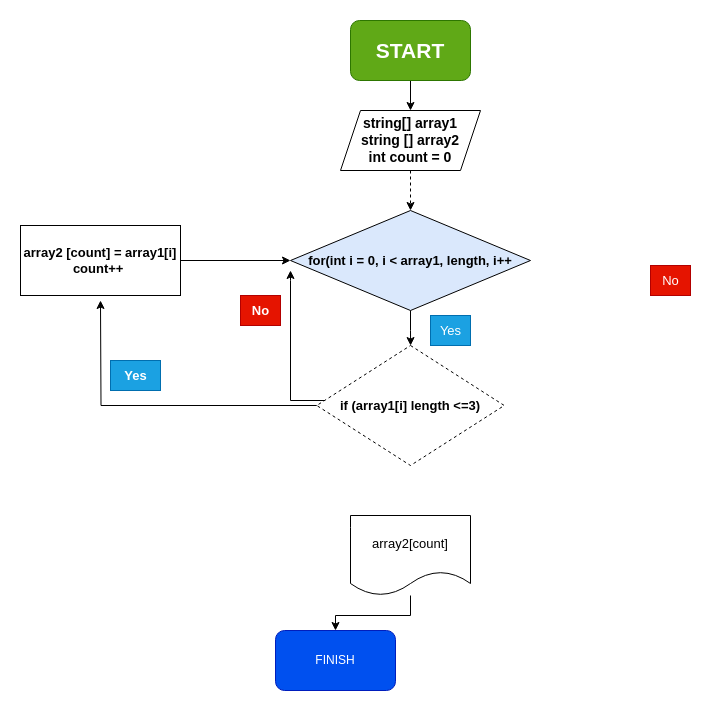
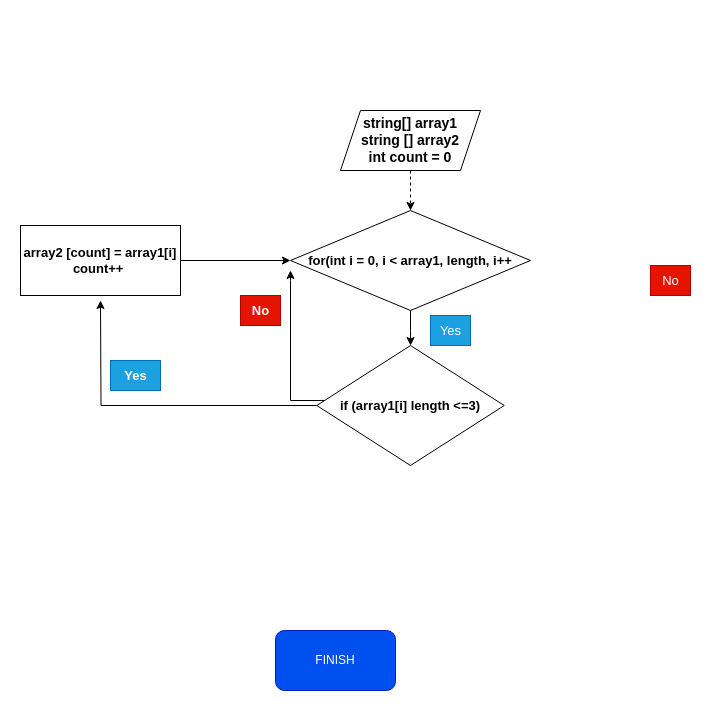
(411, 51) -> none
(411, 100) -> none
(411, 261) -> (411, 261)
(411, 406) -> (411, 406)
(411, 556) -> none
(380, 616) -> none
